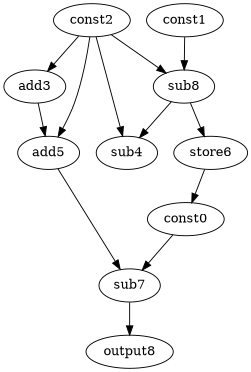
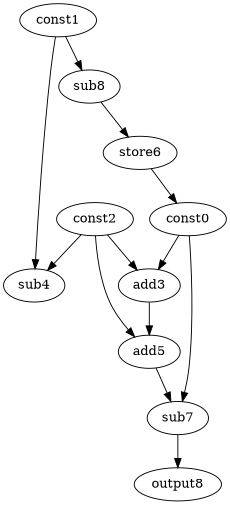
(135, 51) -> none
(158, 116) -> (43, 148)
none -> (171, 248)
